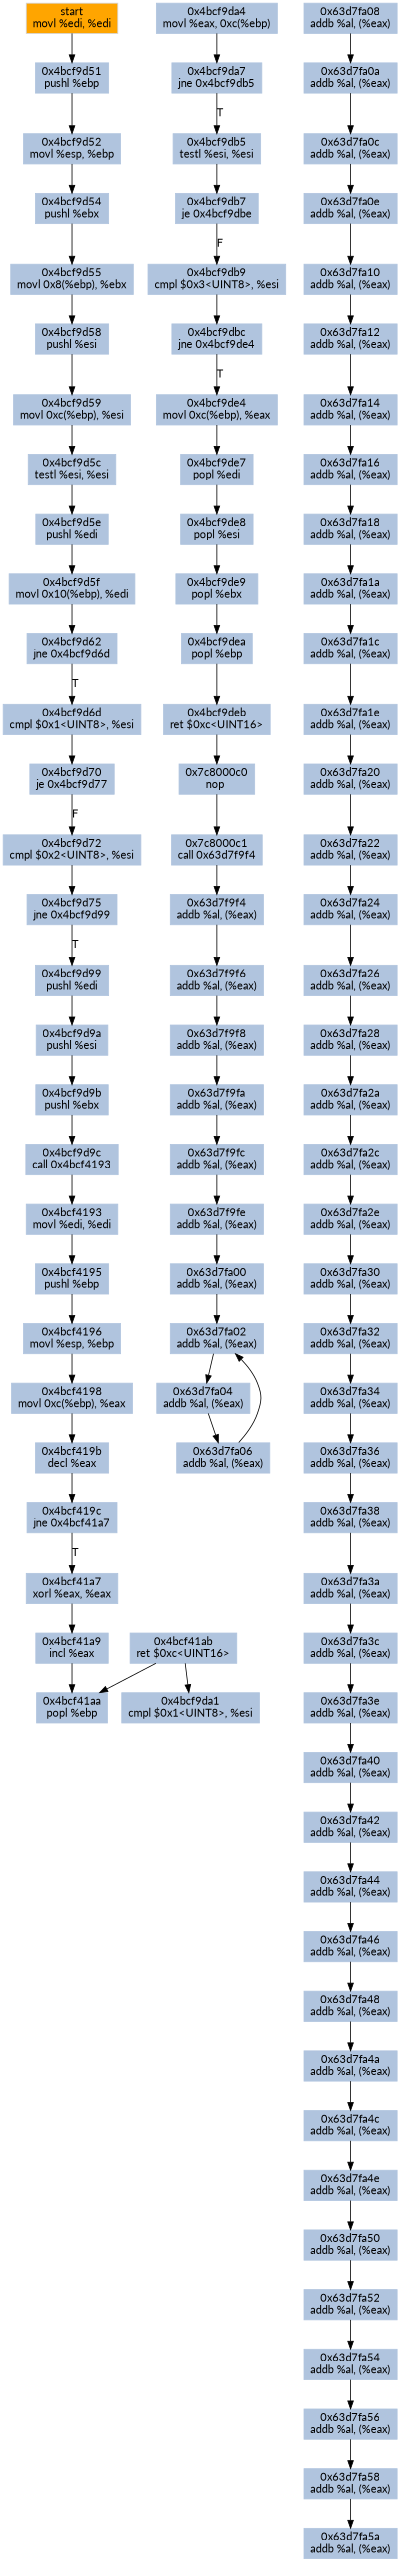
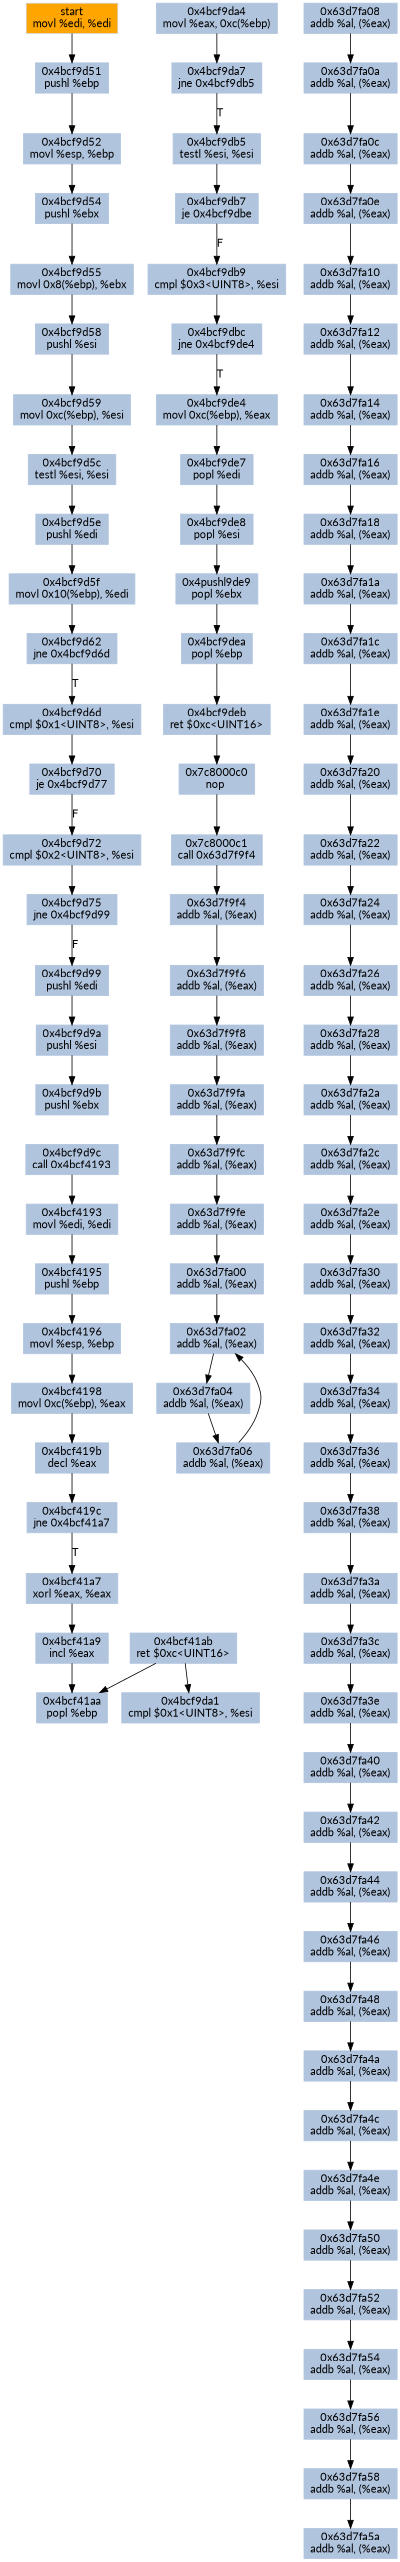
(217, 589) -> (217, 589)
(76, 945) -> (76, 945)
(72, 1126) -> none
